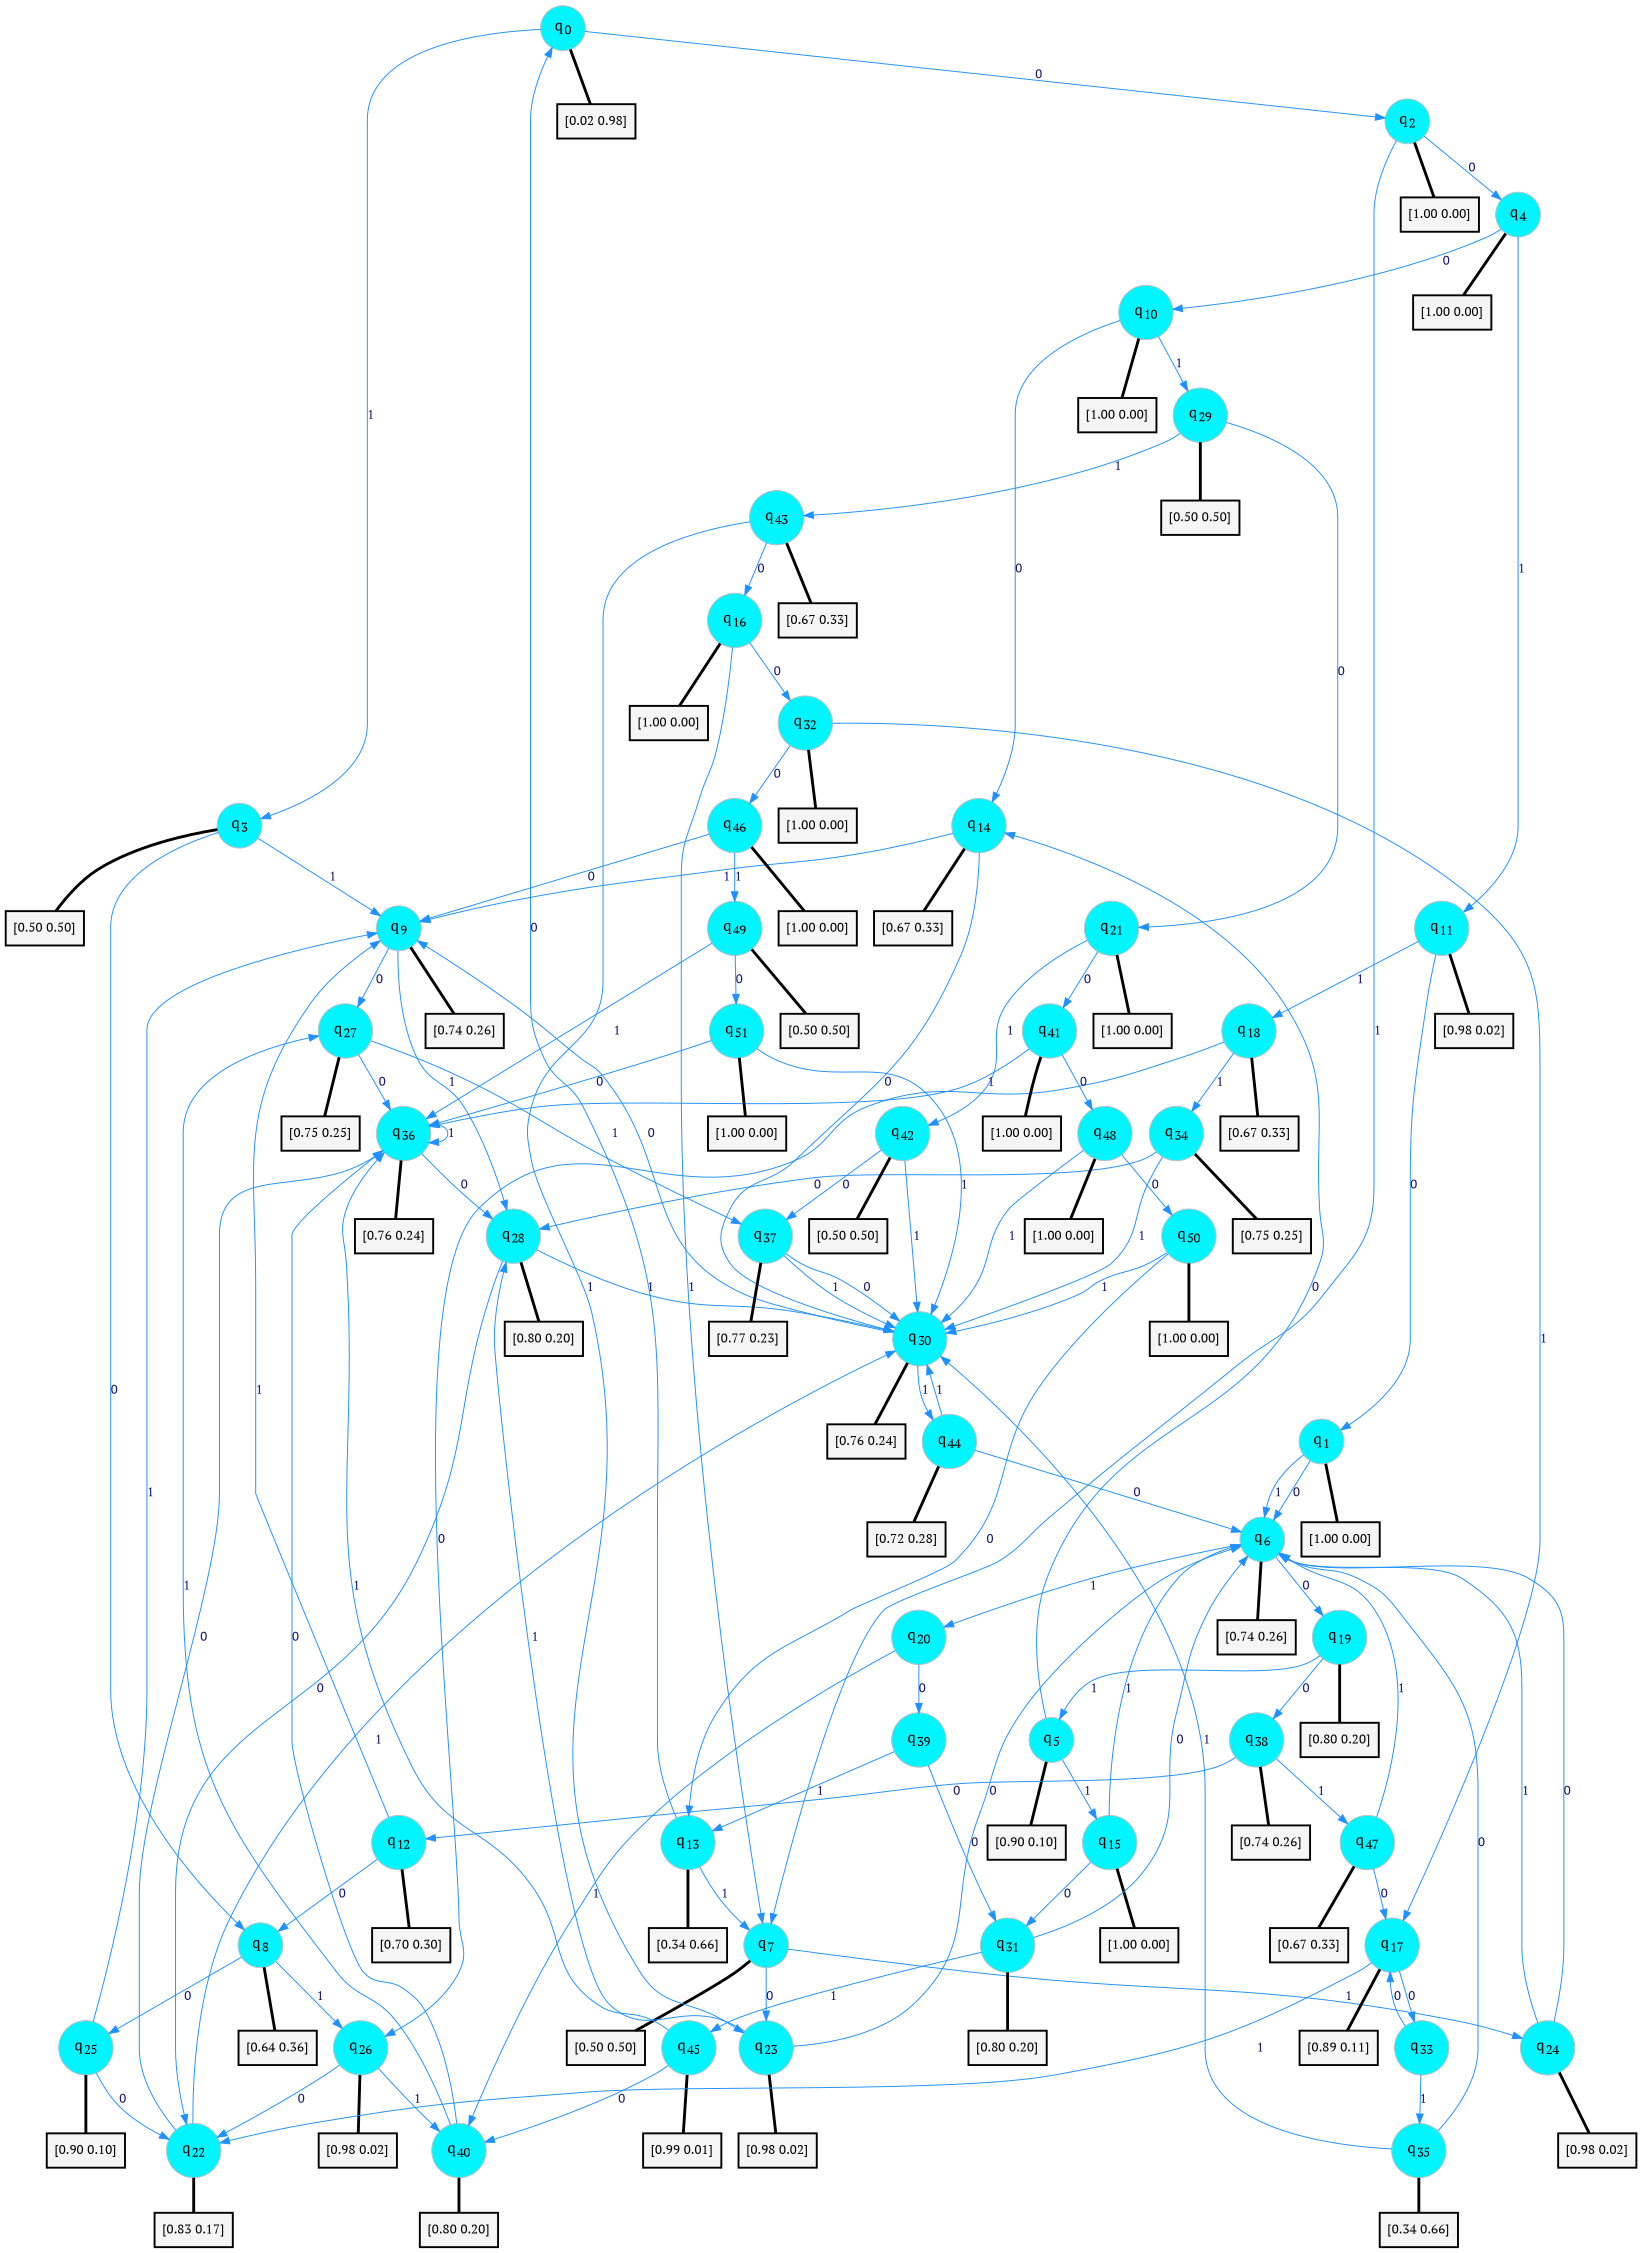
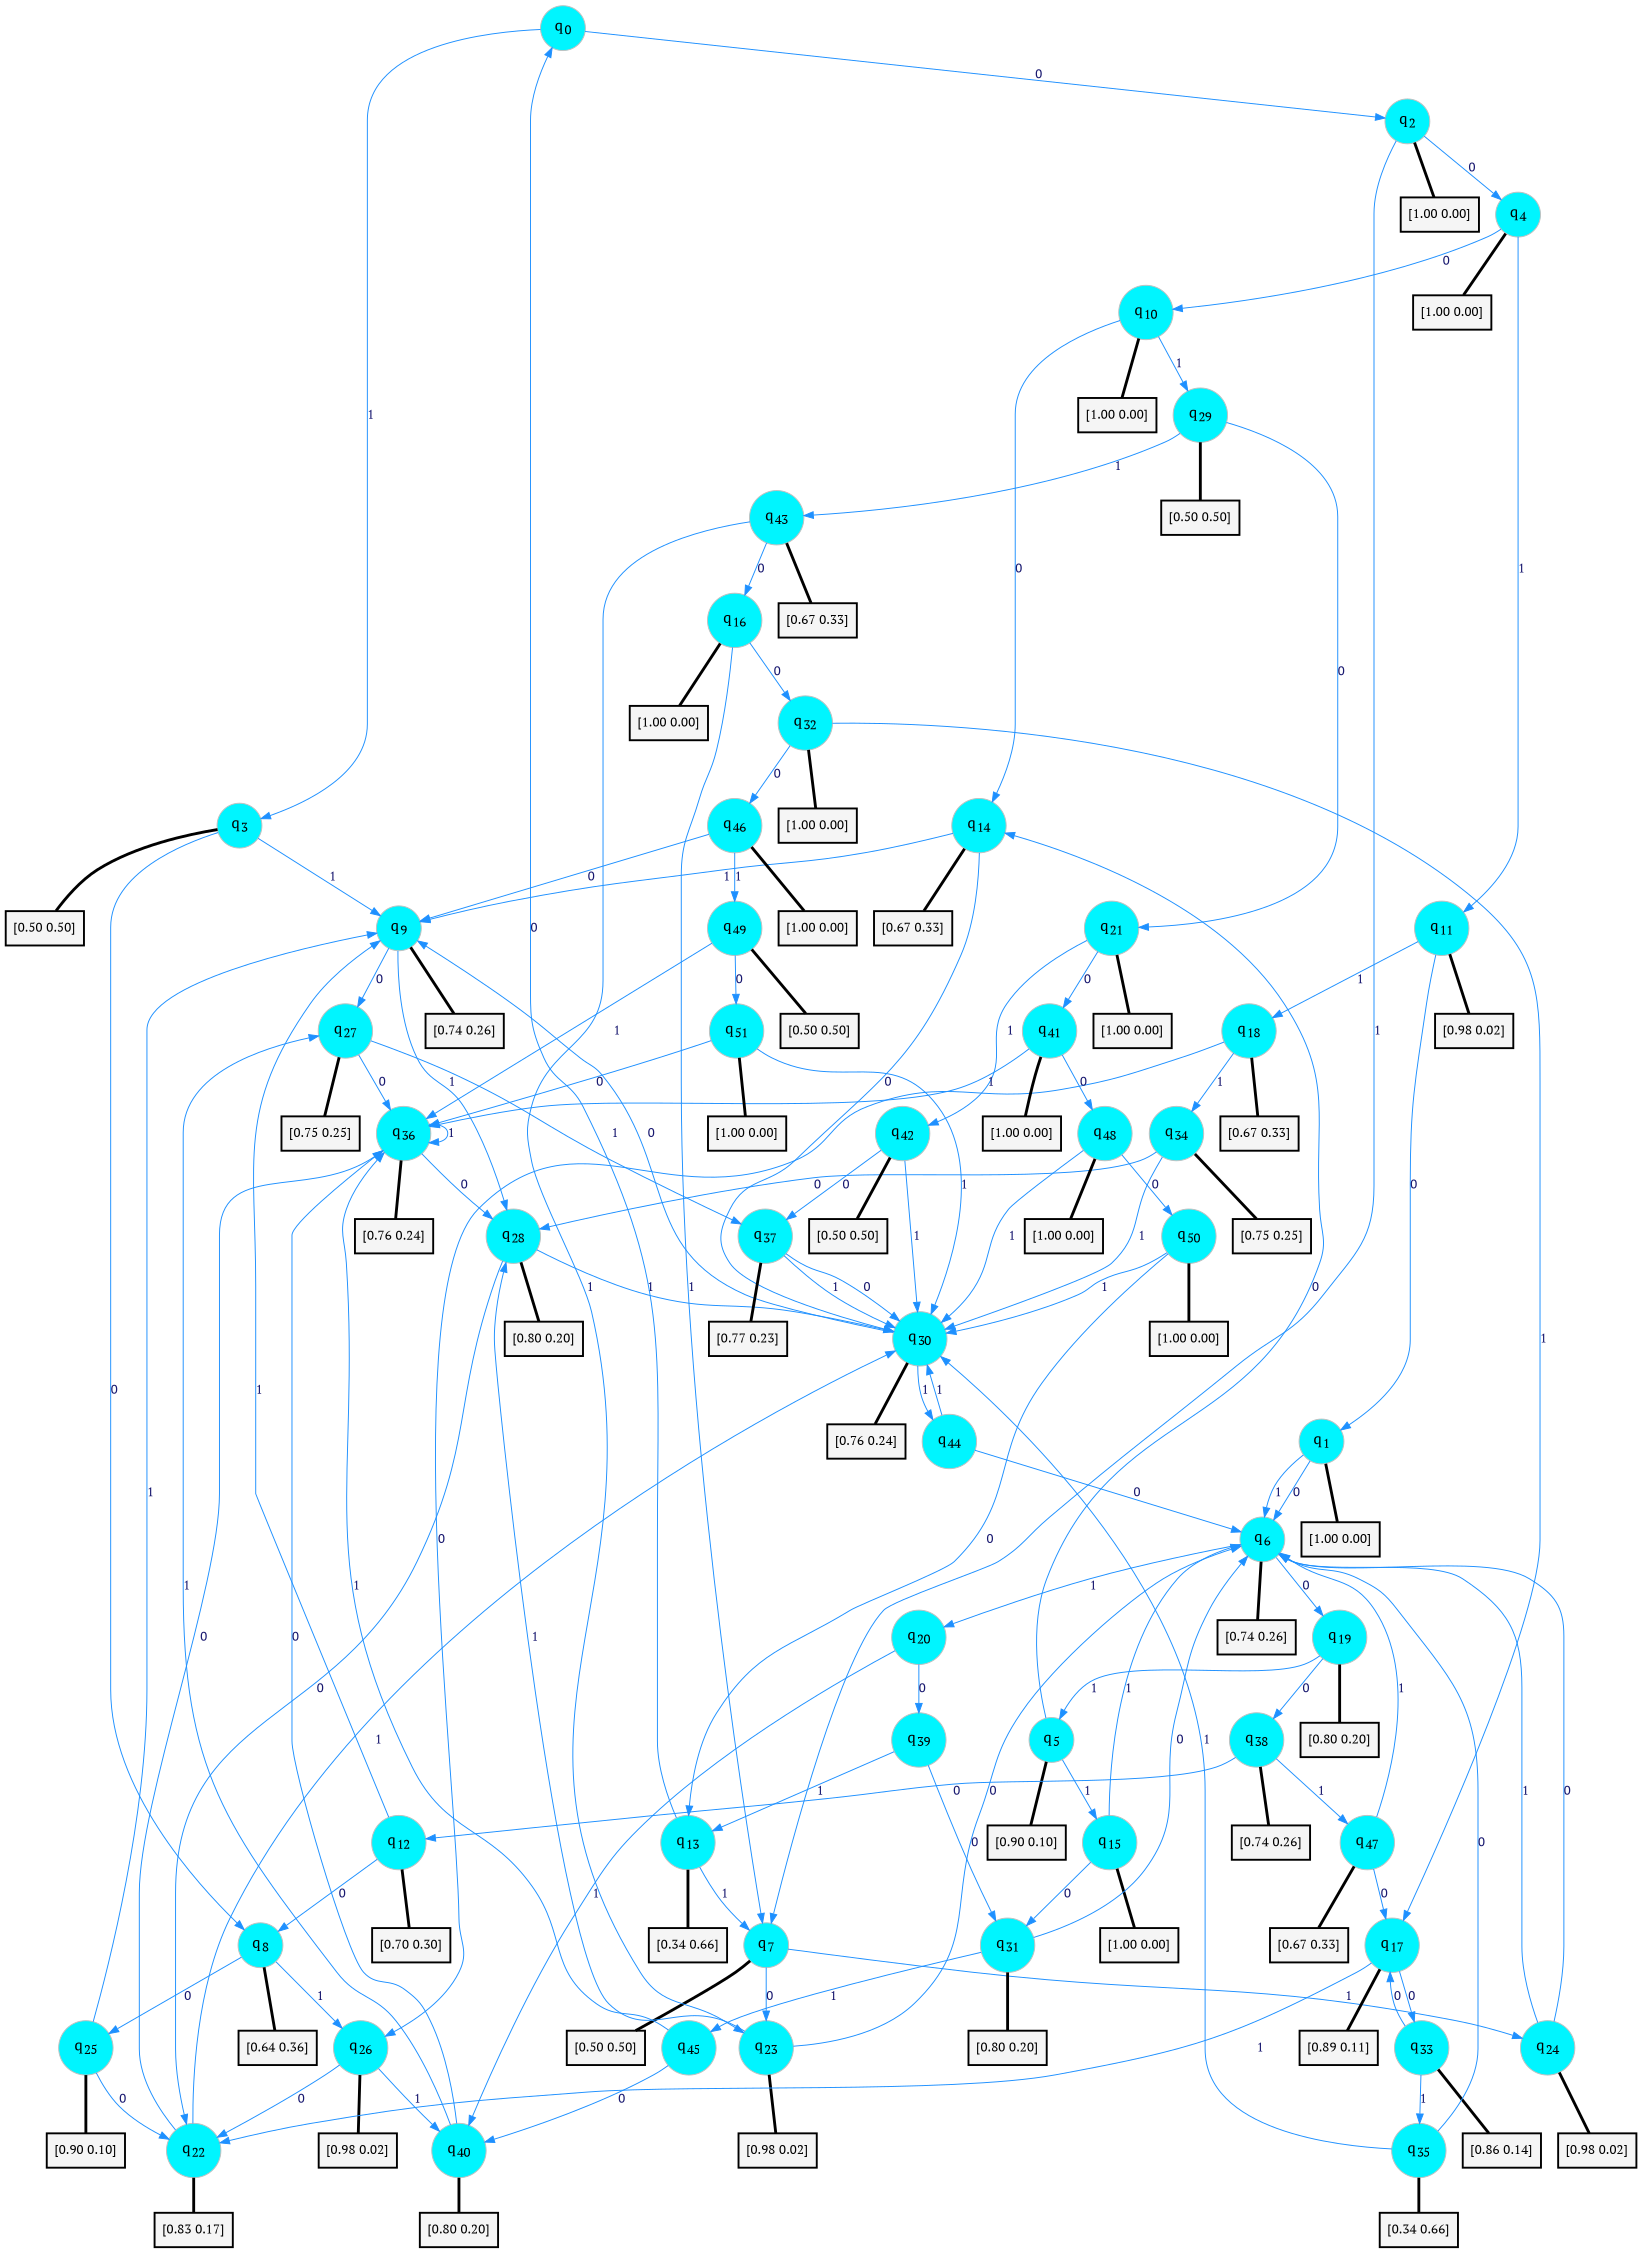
(596, 121) -> none
(906, 1539) -> none
(682, 2151) -> none
none -> (1502, 2151)
